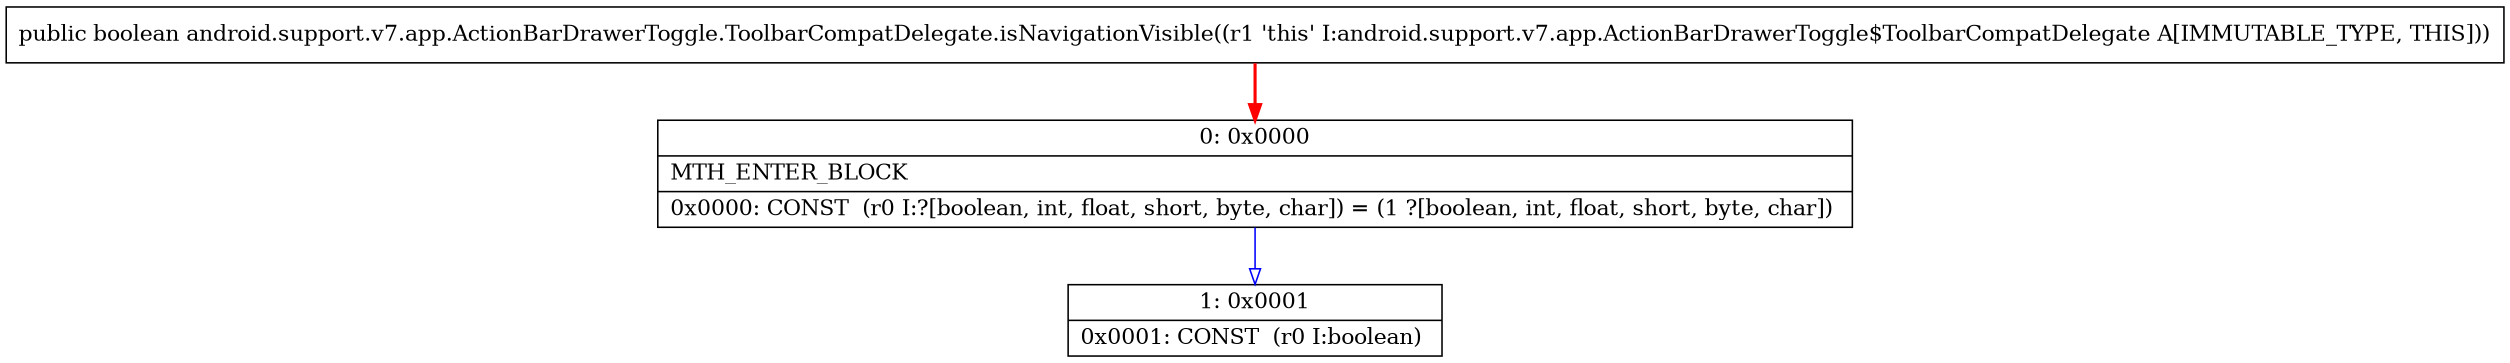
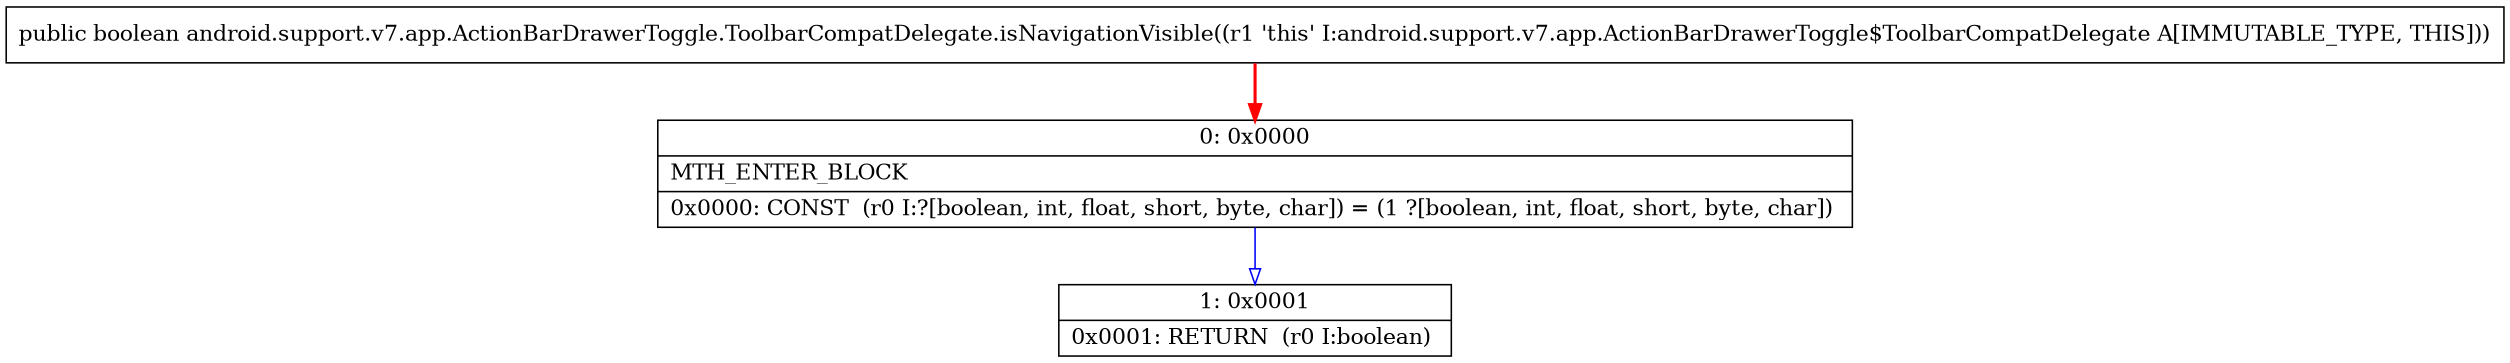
(1255, 337) -> (1255, 337)
